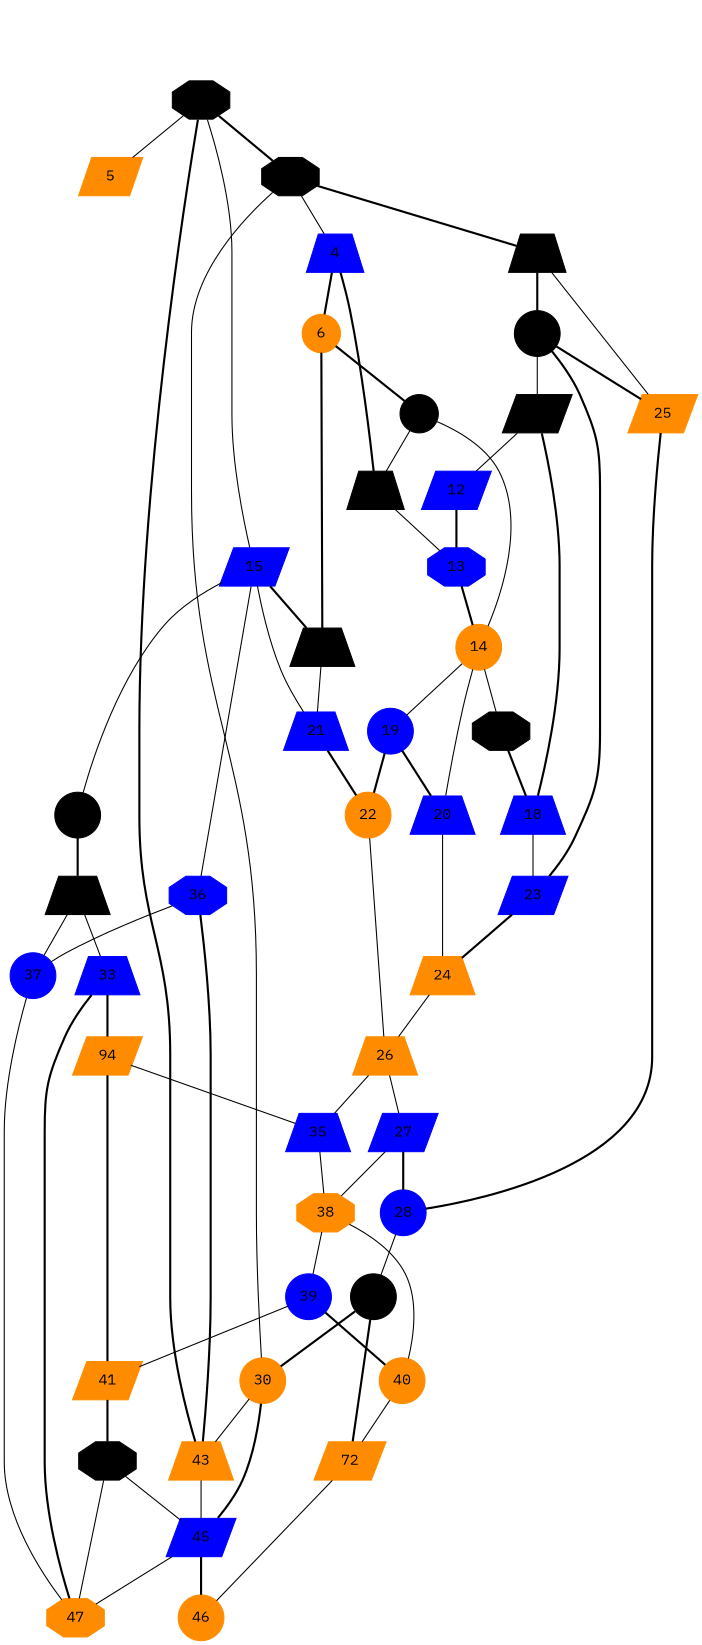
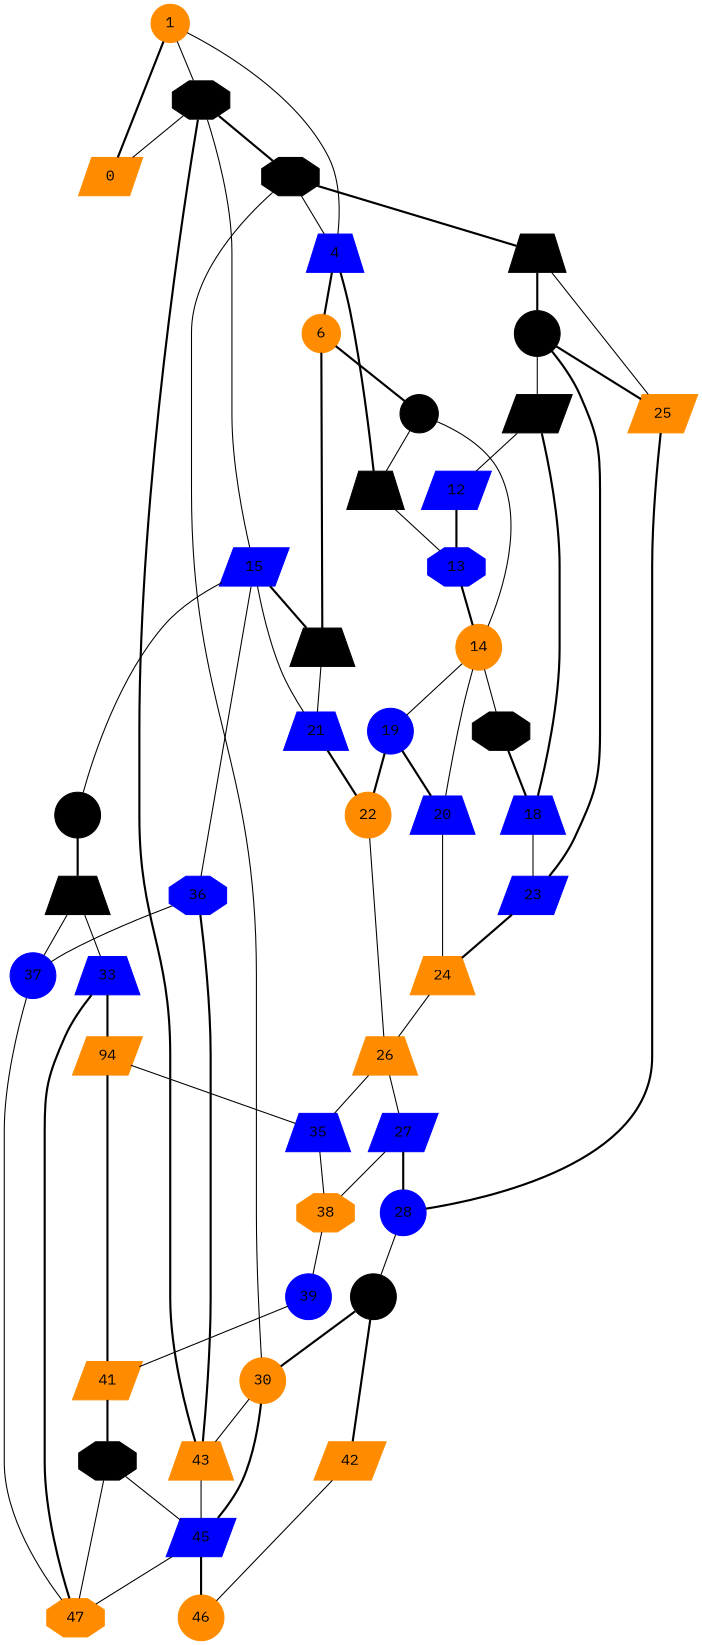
none -> (170, 23)
(111, 177) -> (111, 177)
(402, 1381) -> none
(350, 1461) -> (350, 1461)
